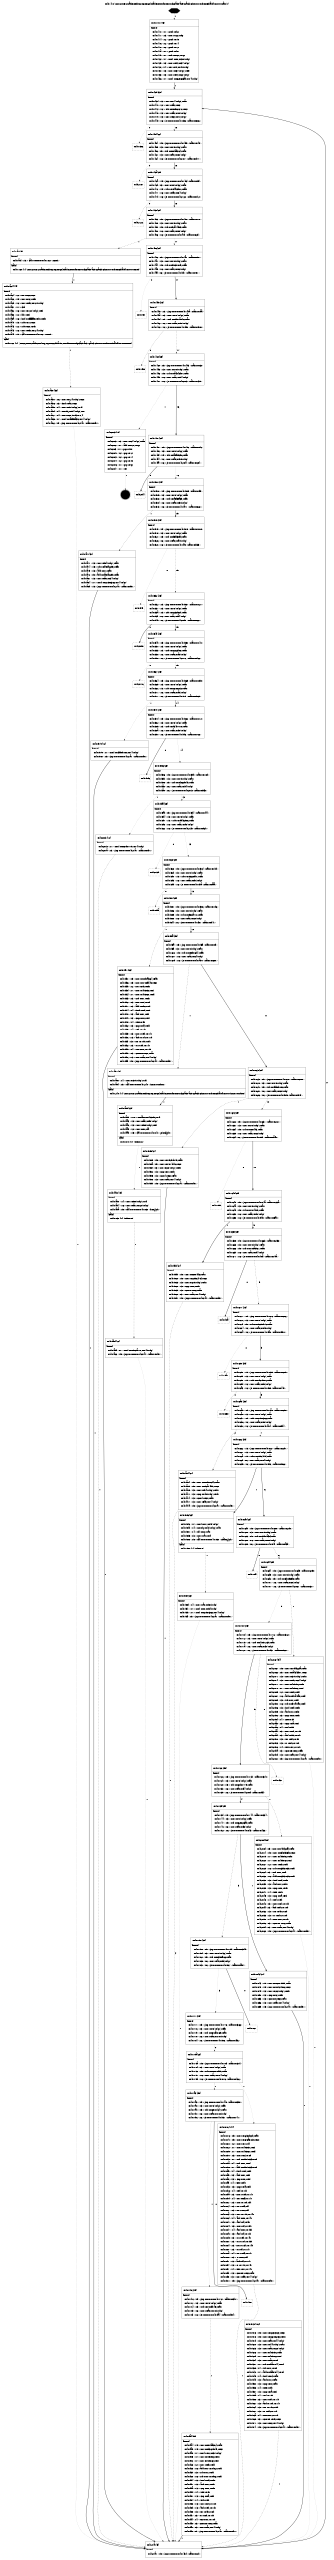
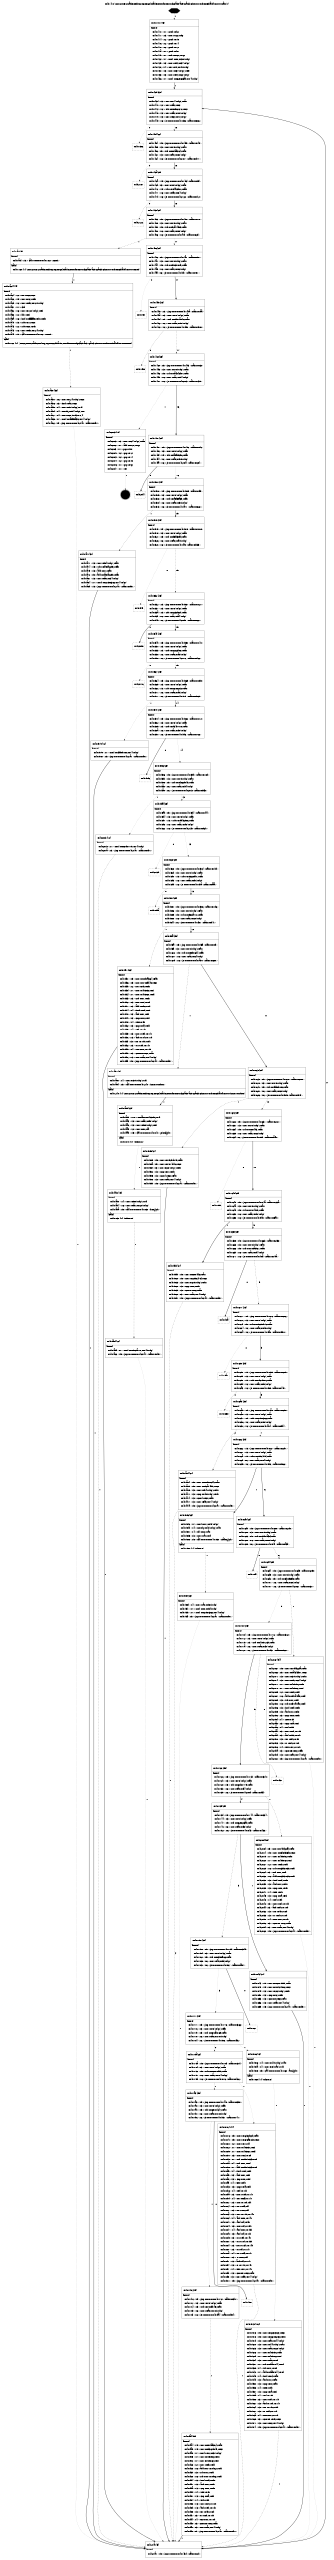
none -> (273, 2067)
